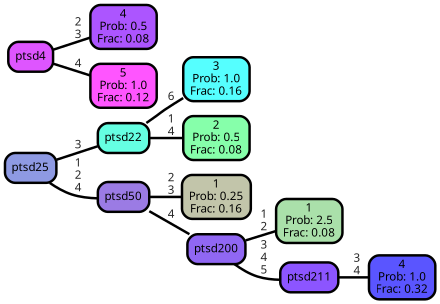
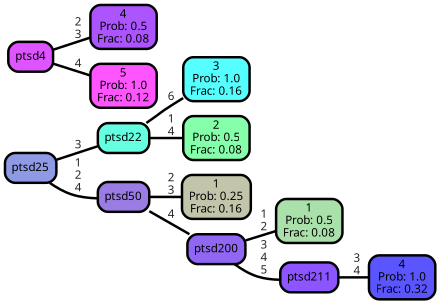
(309, 221) -> (309, 221)
